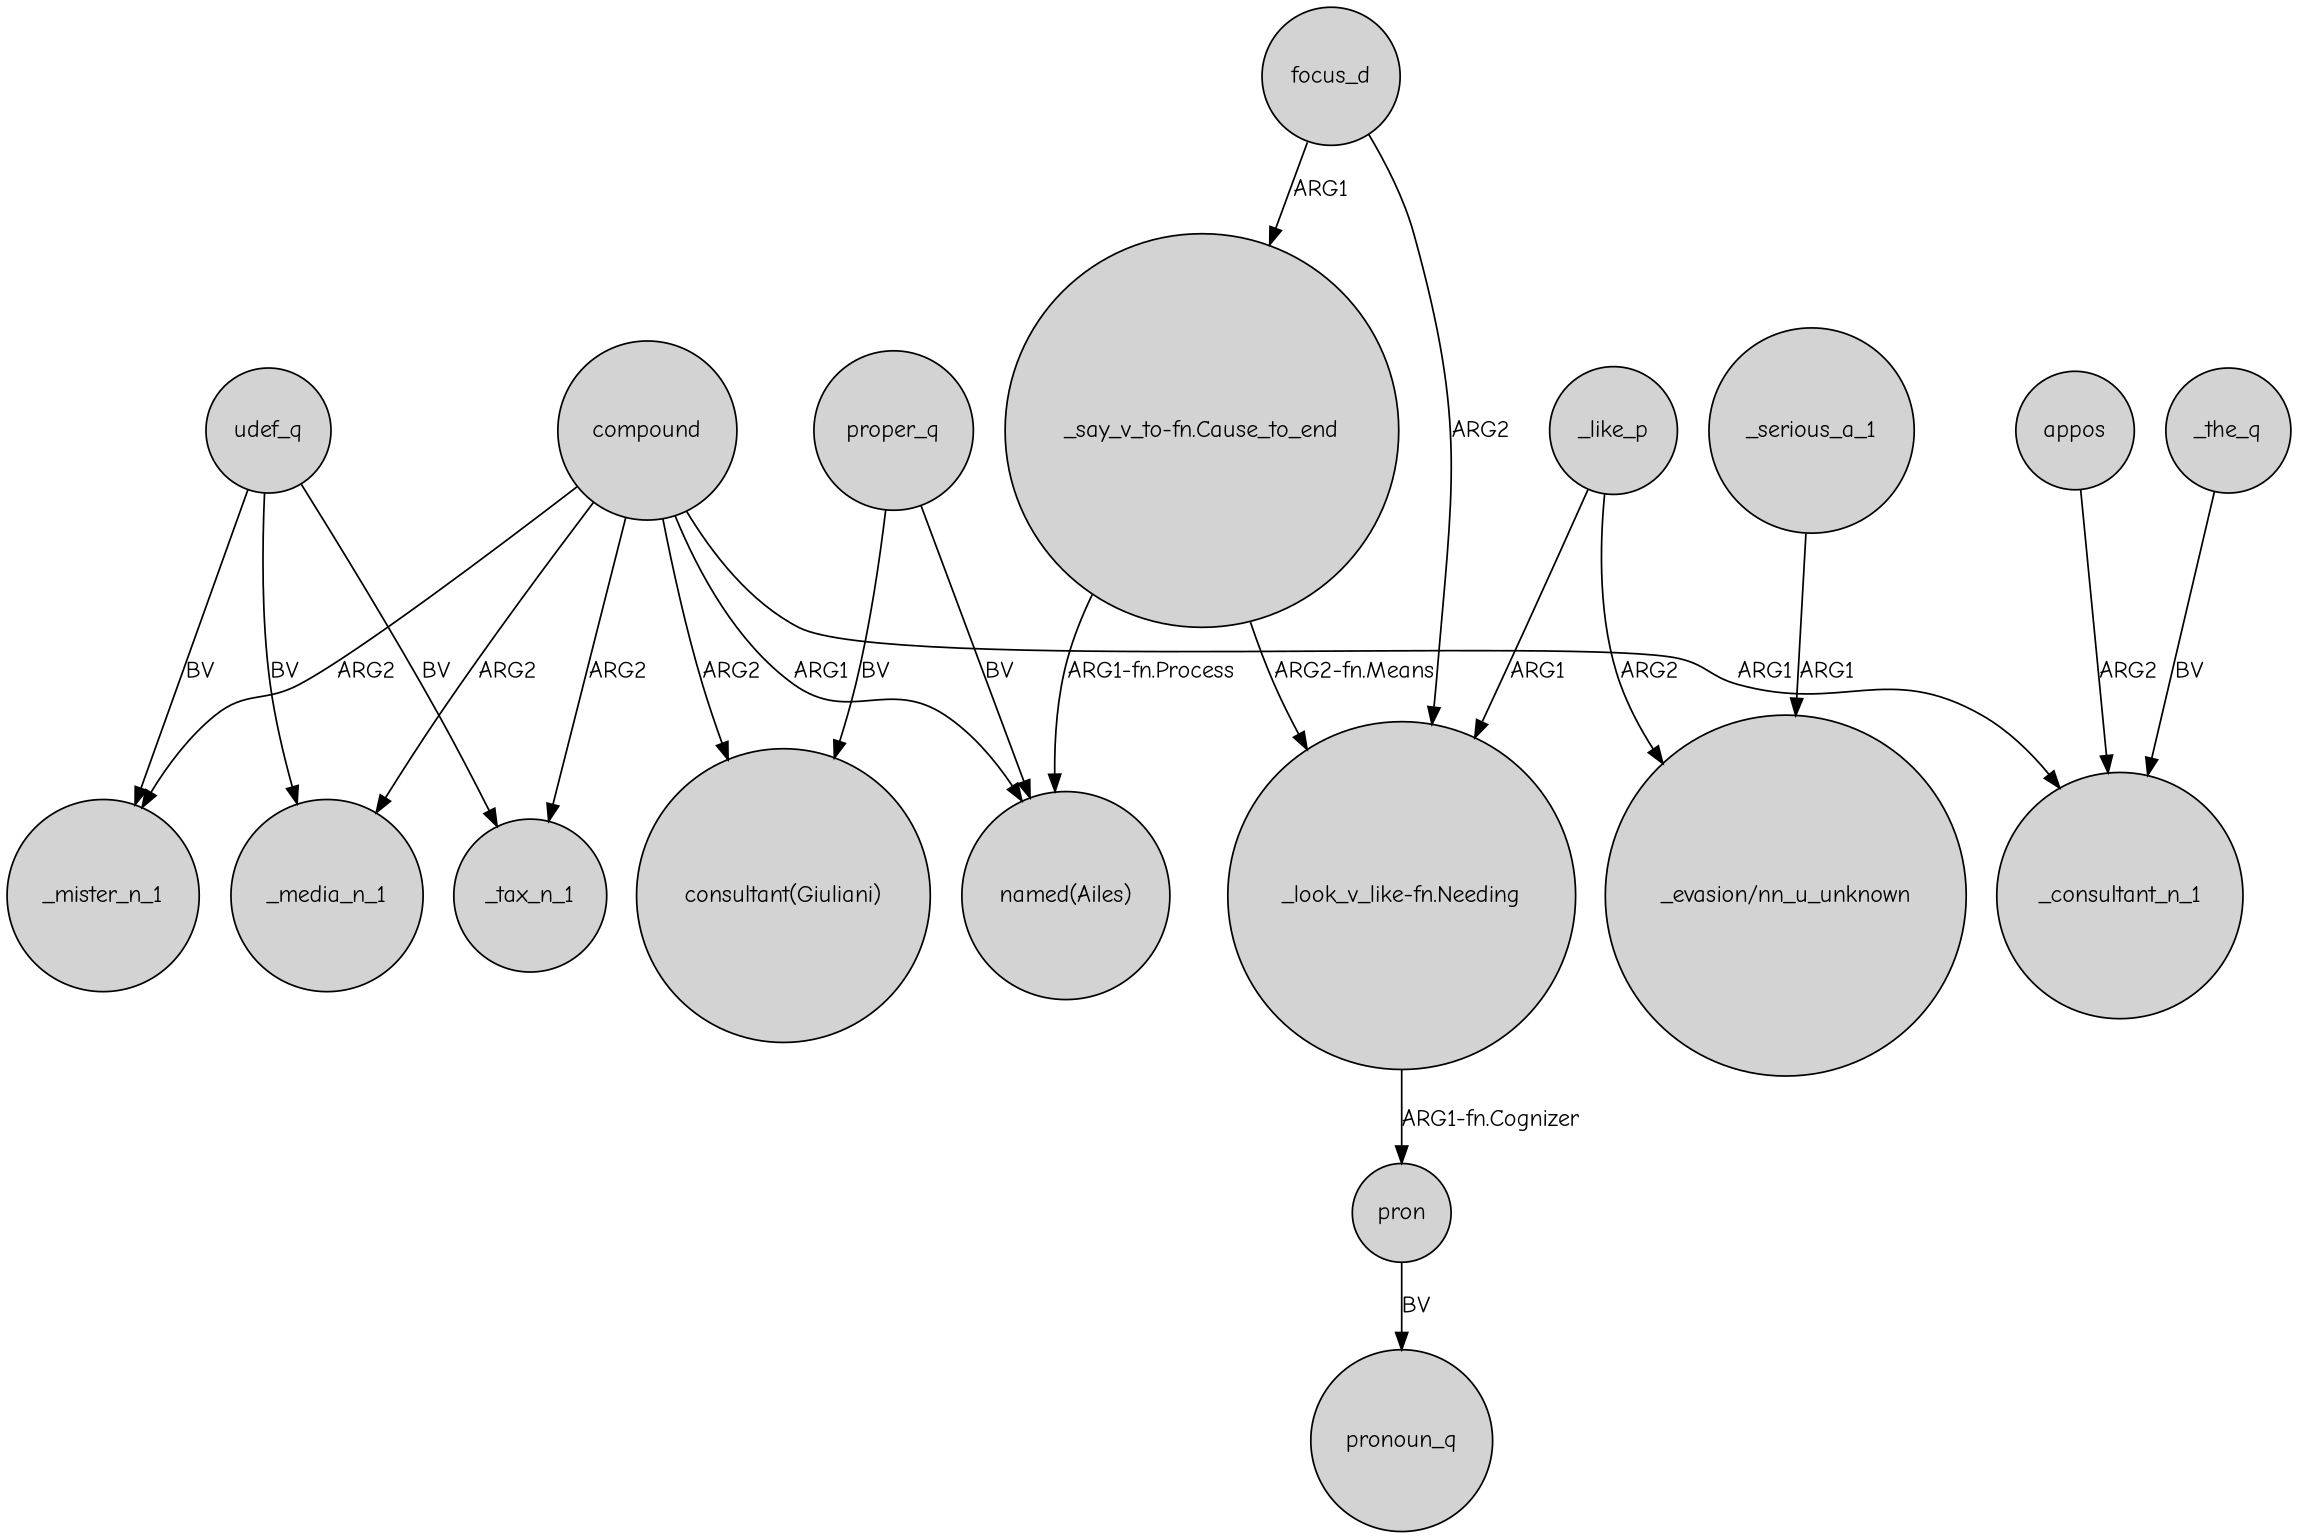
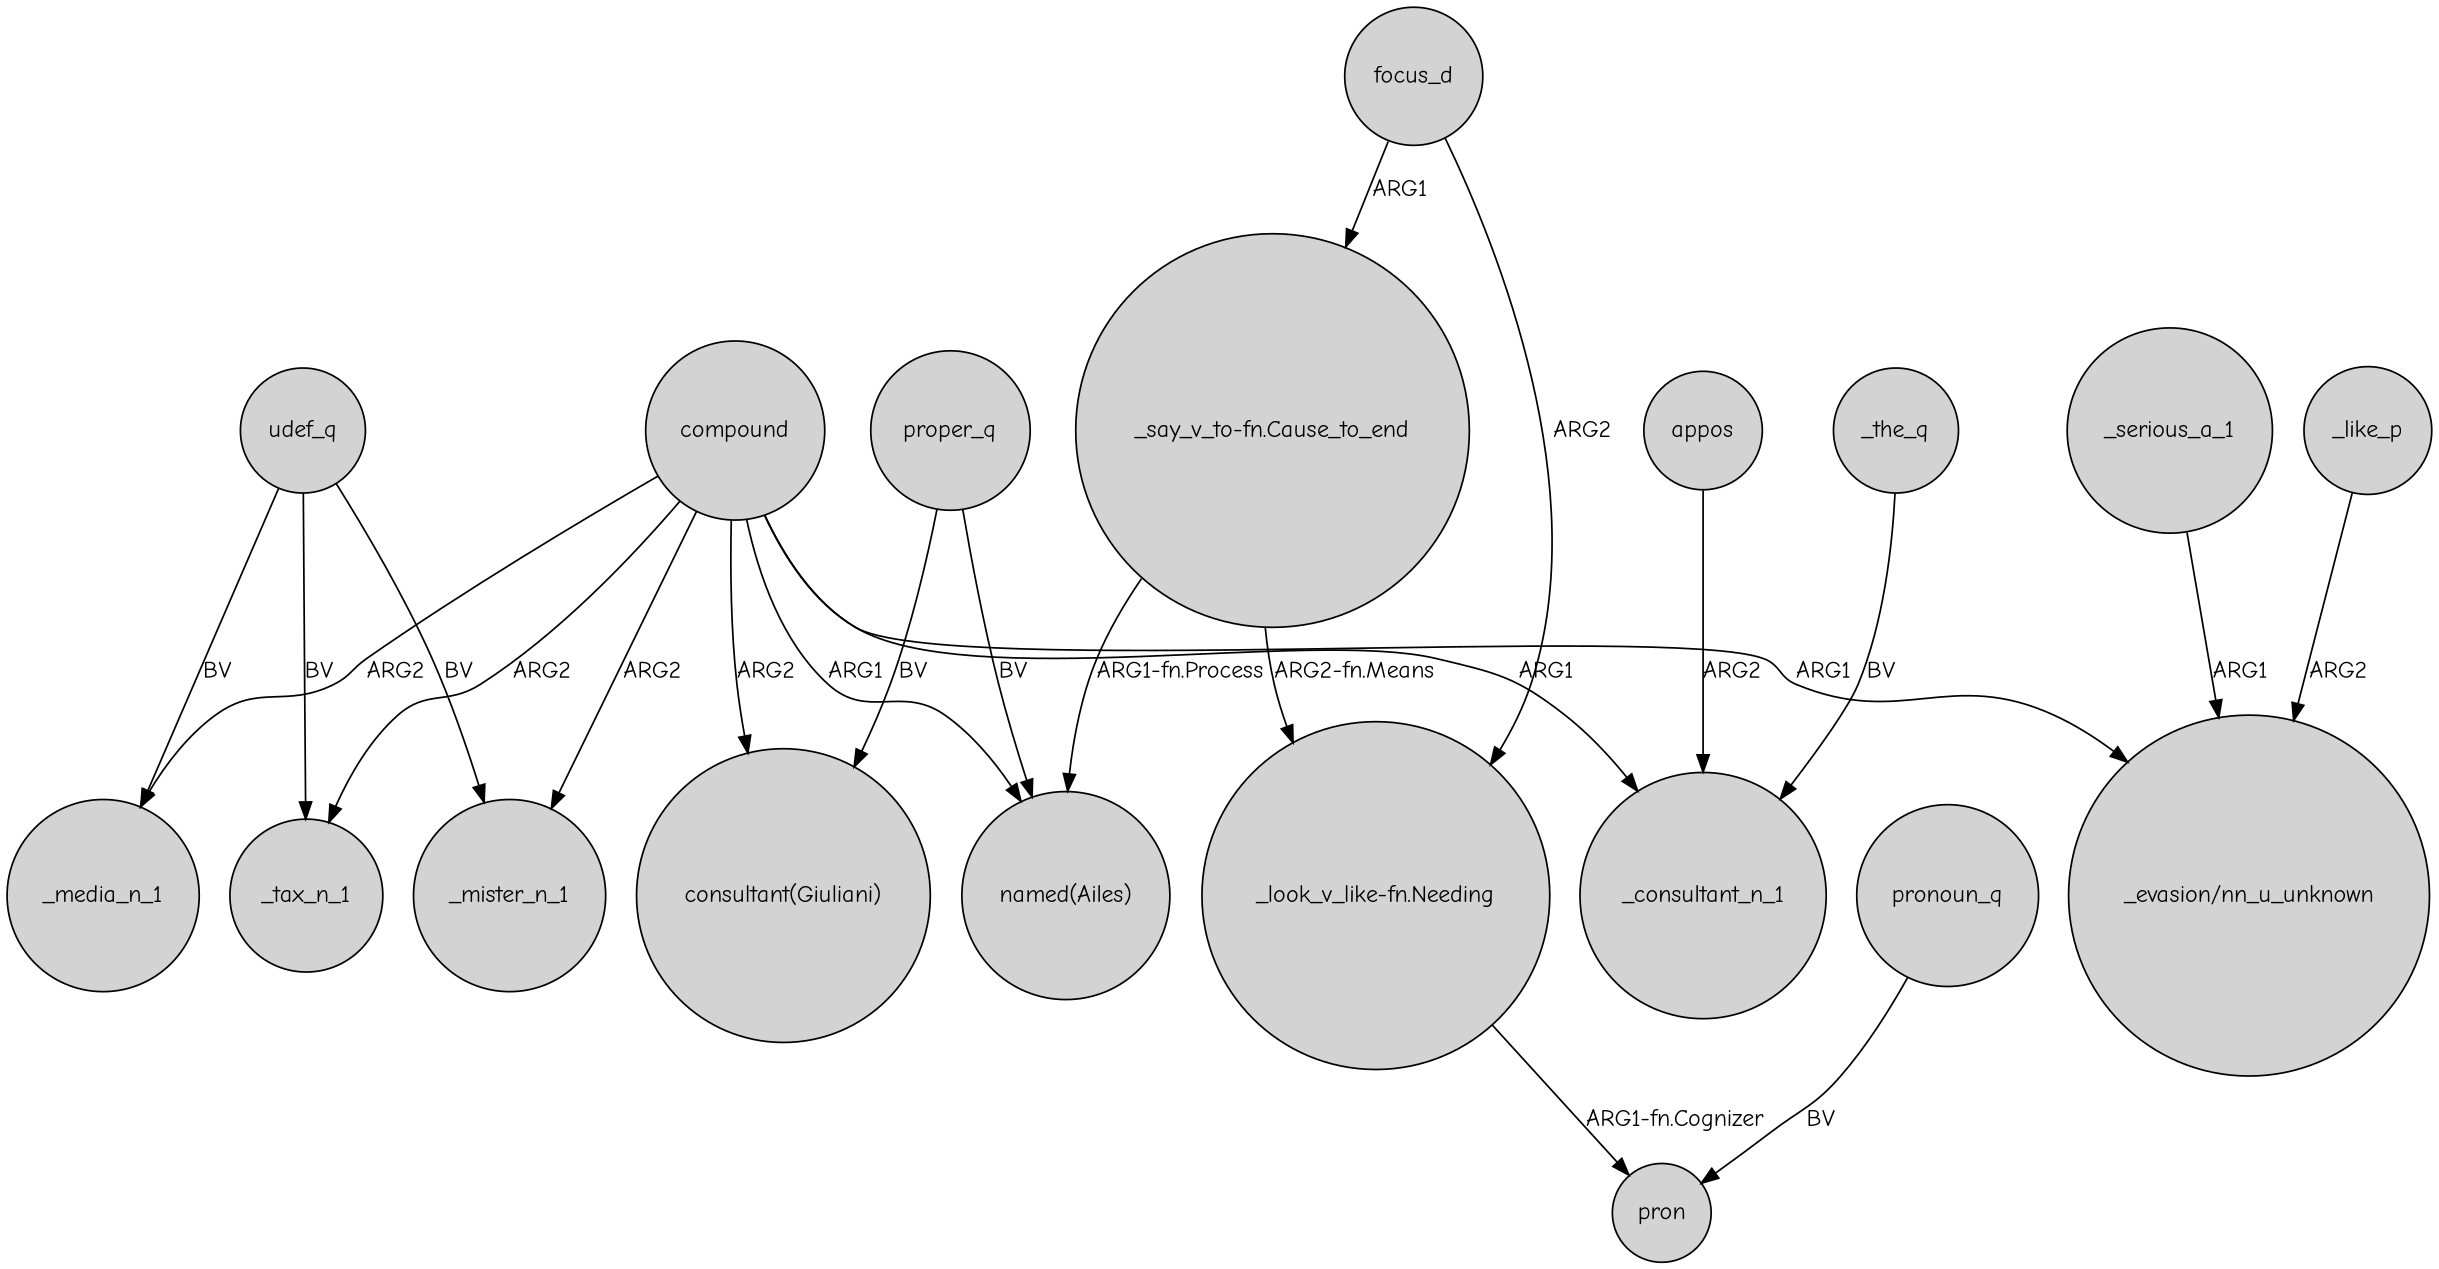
(1536, 606) -> none
none -> (1459, 647)
(1402, 1297) -> (1827, 1090)
